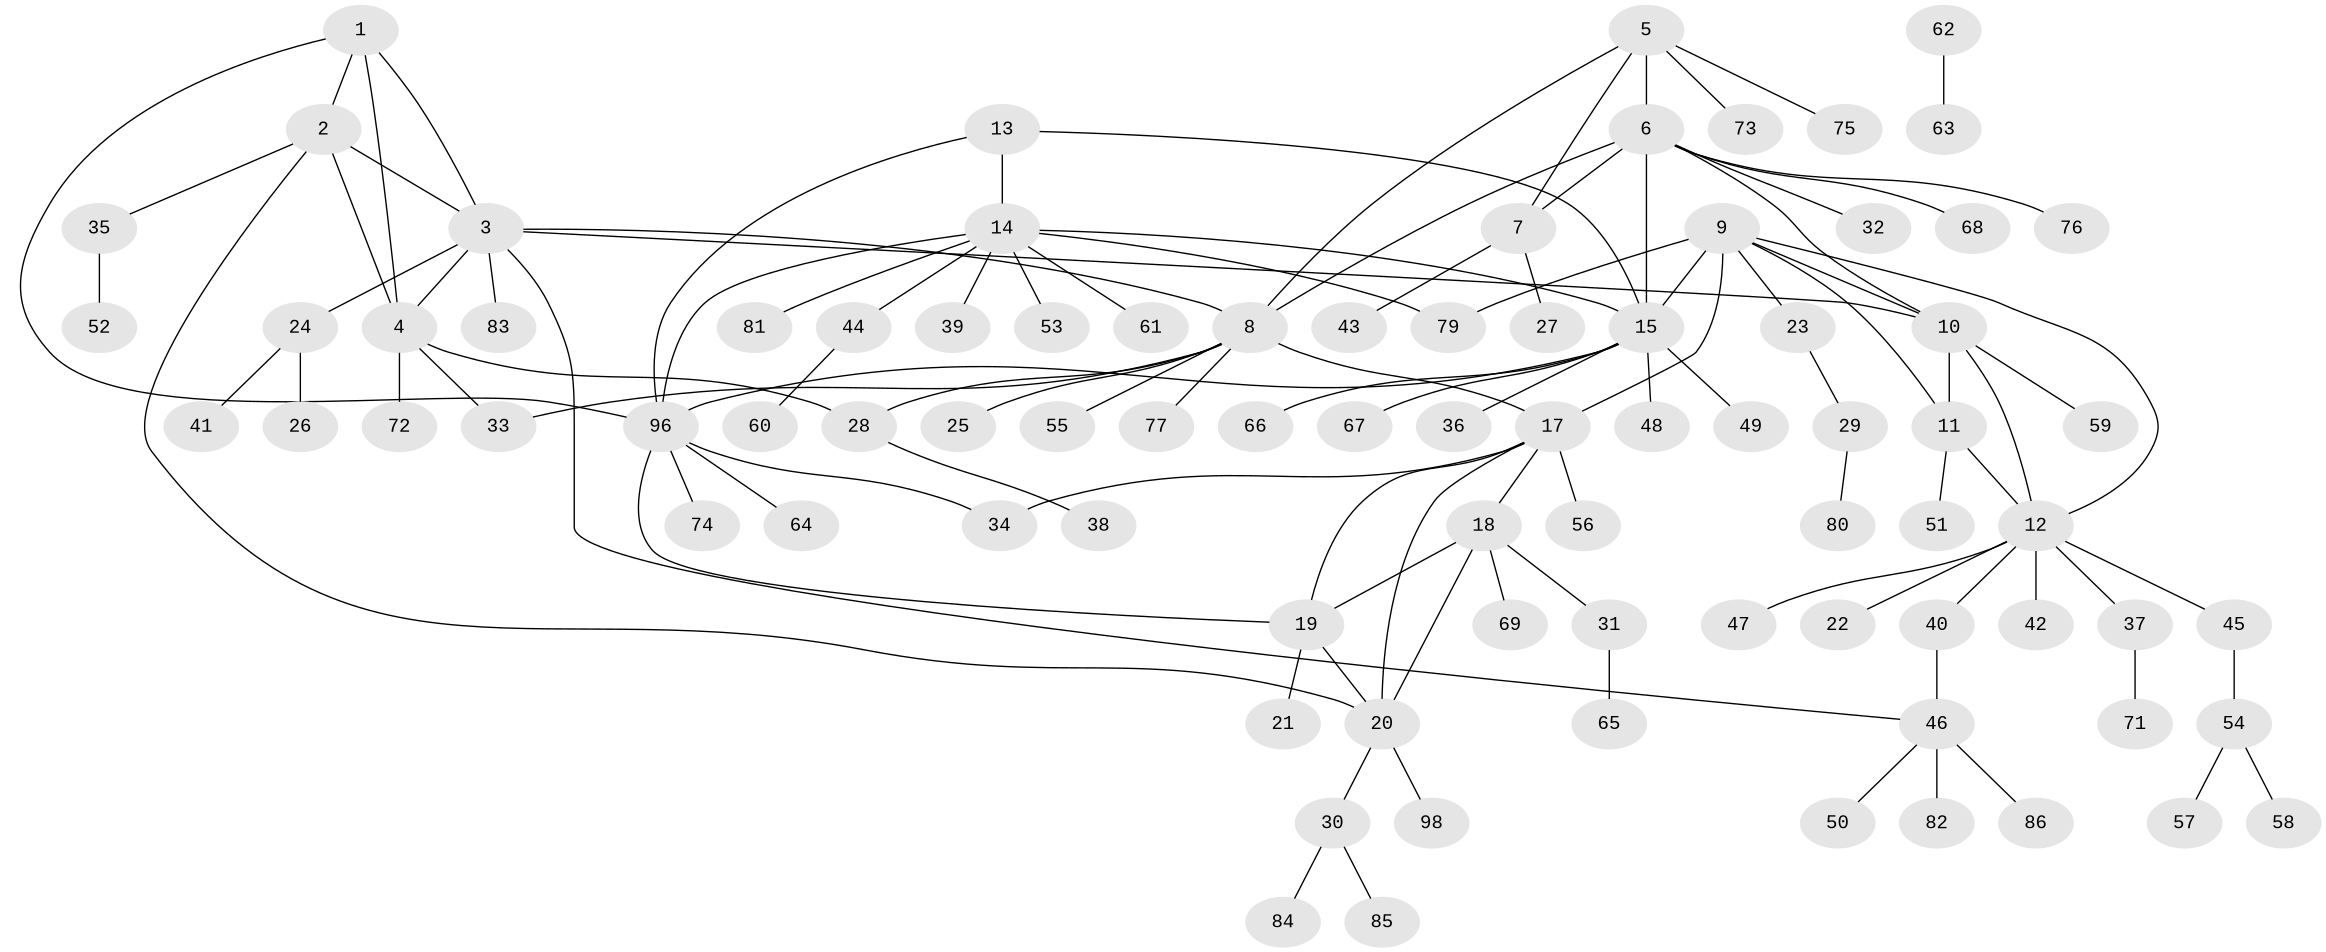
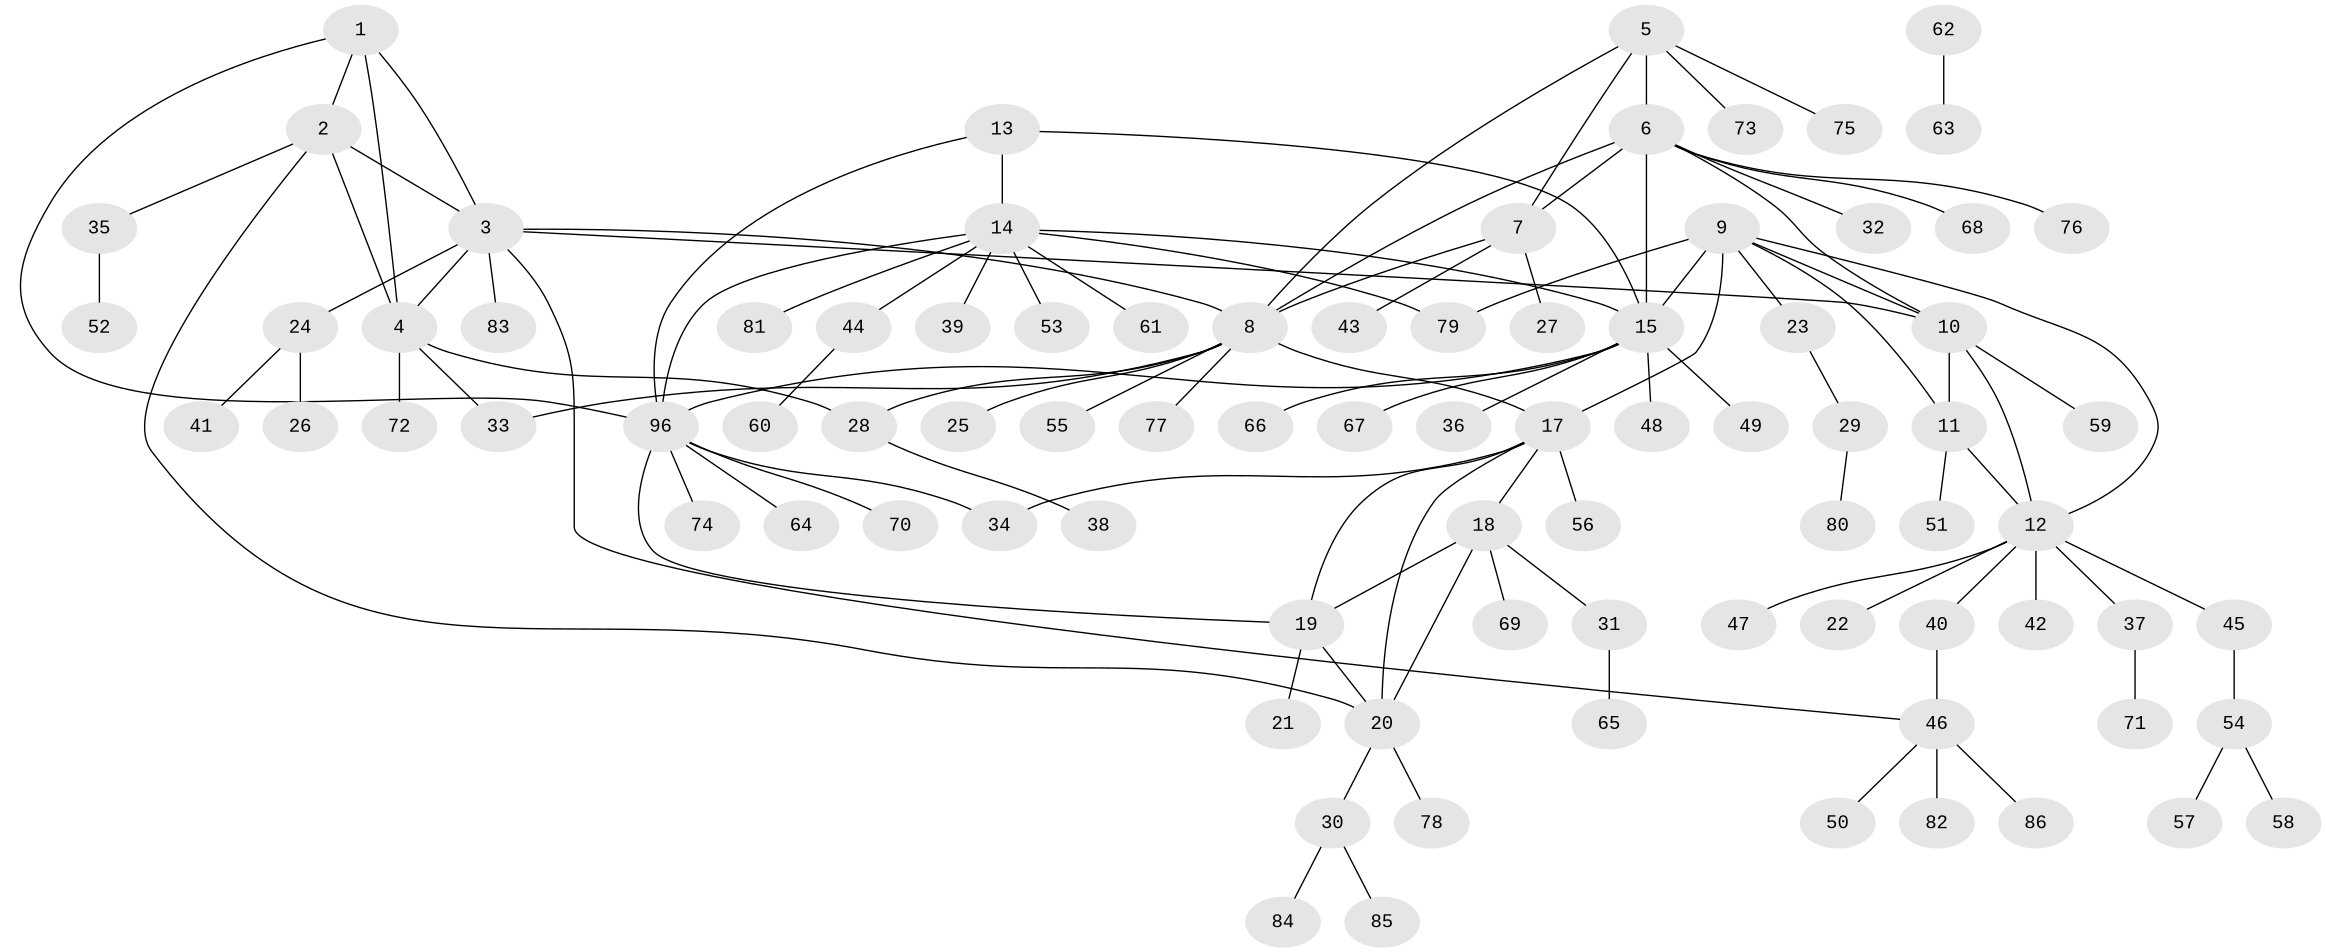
none -> (1433, 256)
none -> (900, 526)
(1432, 823) -> (1432, 823)
